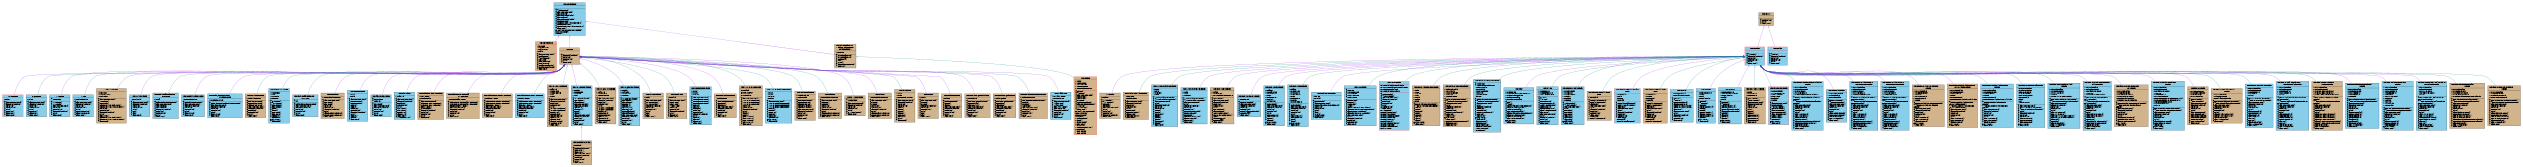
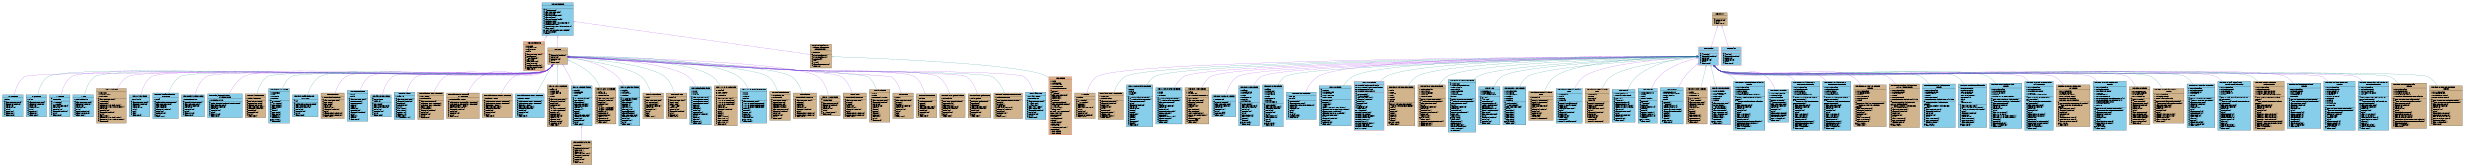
(13, 106) -> (13, 106)
(725, 106) -> none
(1519, 106) -> none
(1627, 106) -> (1569, 106)
(1249, 112) -> (1217, 112)
(2388, 116) -> (2332, 116)
